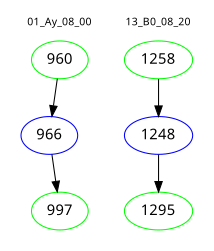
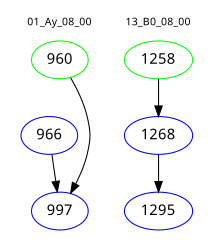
(159, 23) -> (159, 23)
(55, 92) -> (90, 130)
(159, 135) -> (159, 135)
(60, 211) -> (60, 211)
(159, 211) -> (159, 211)
